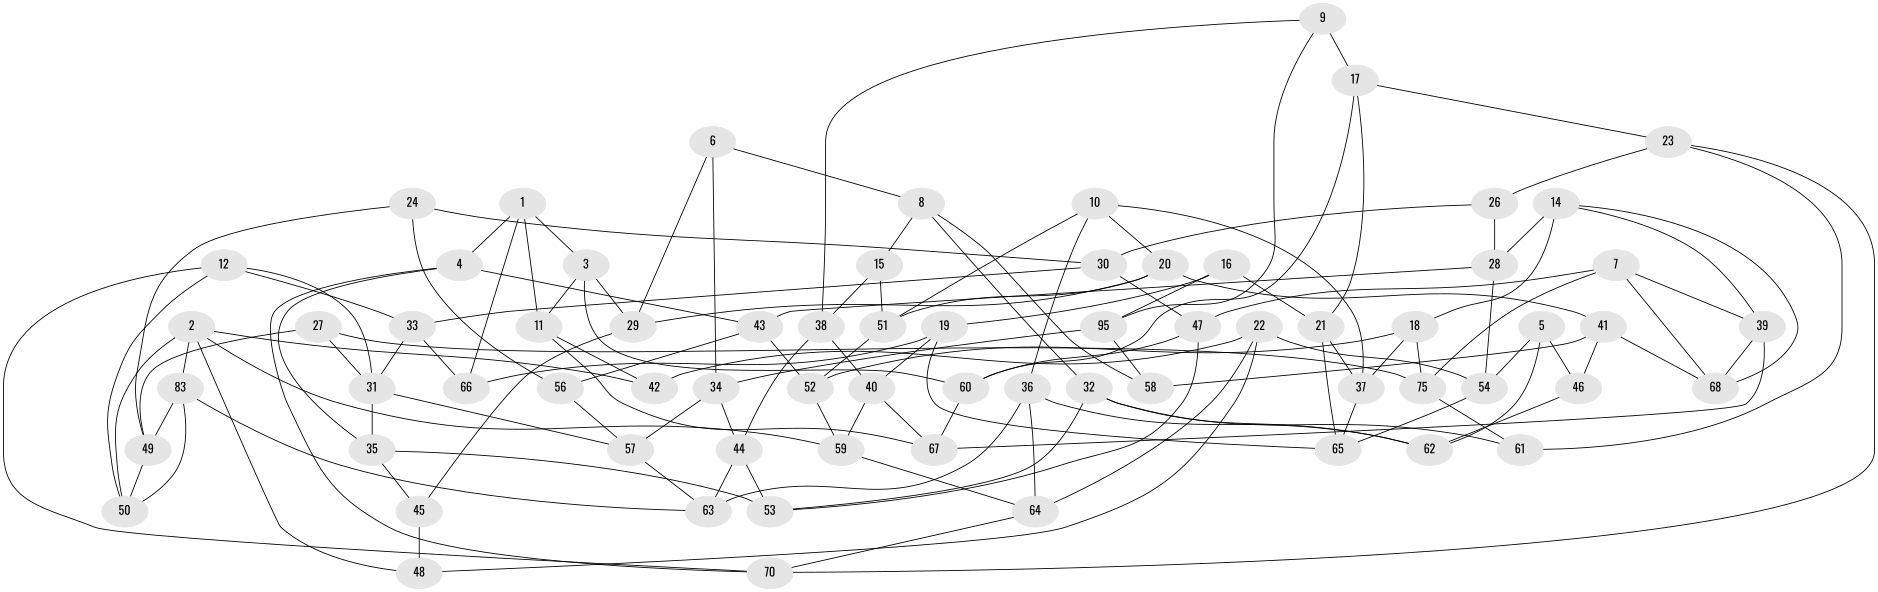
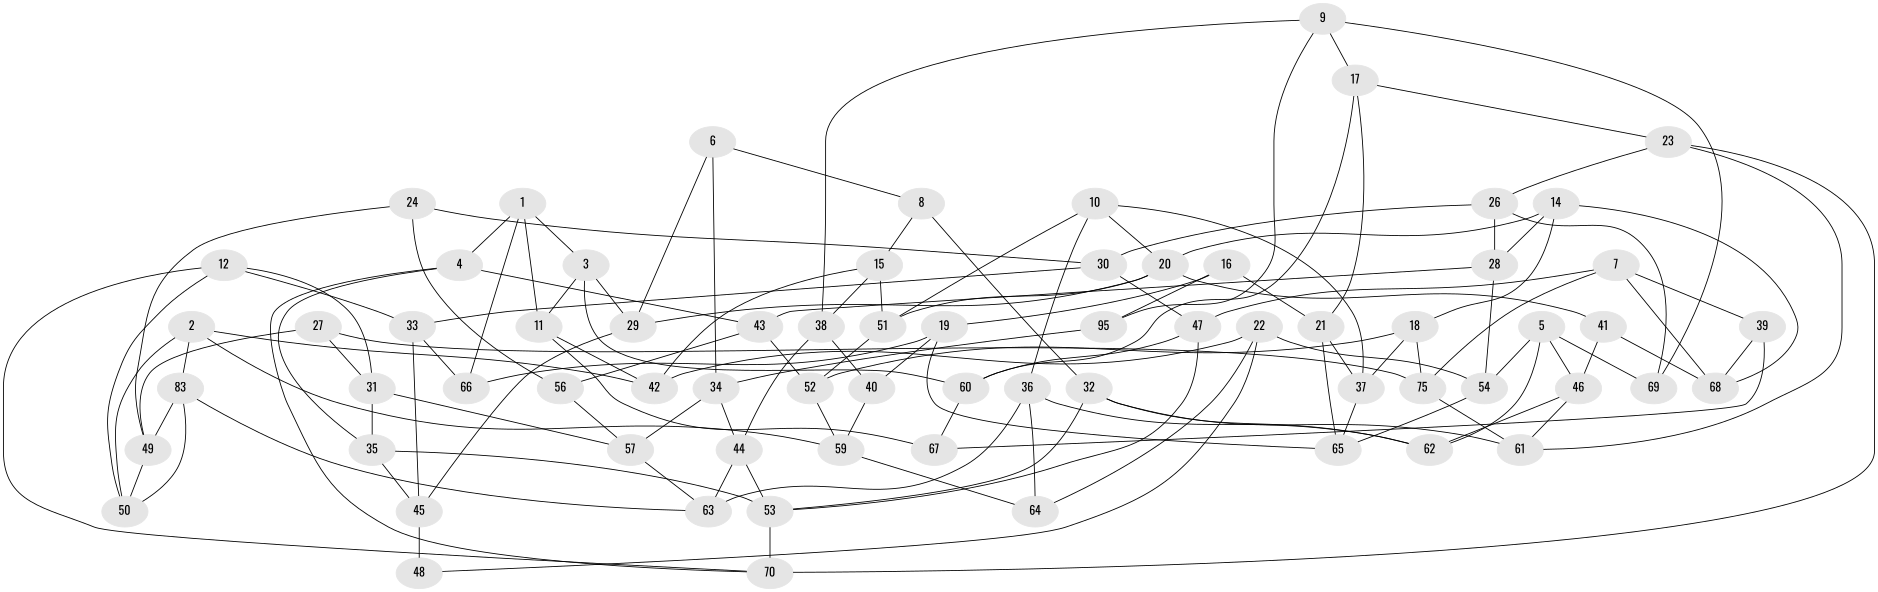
(1678, 240) -> (1370, 235)
none -> (749, 301)
(392, 358) -> (416, 412)
(1151, 388) -> none
none -> (1654, 388)
none -> (1554, 415)
(903, 419) -> none
(264, 492) -> none
(914, 540) -> (770, 543)
